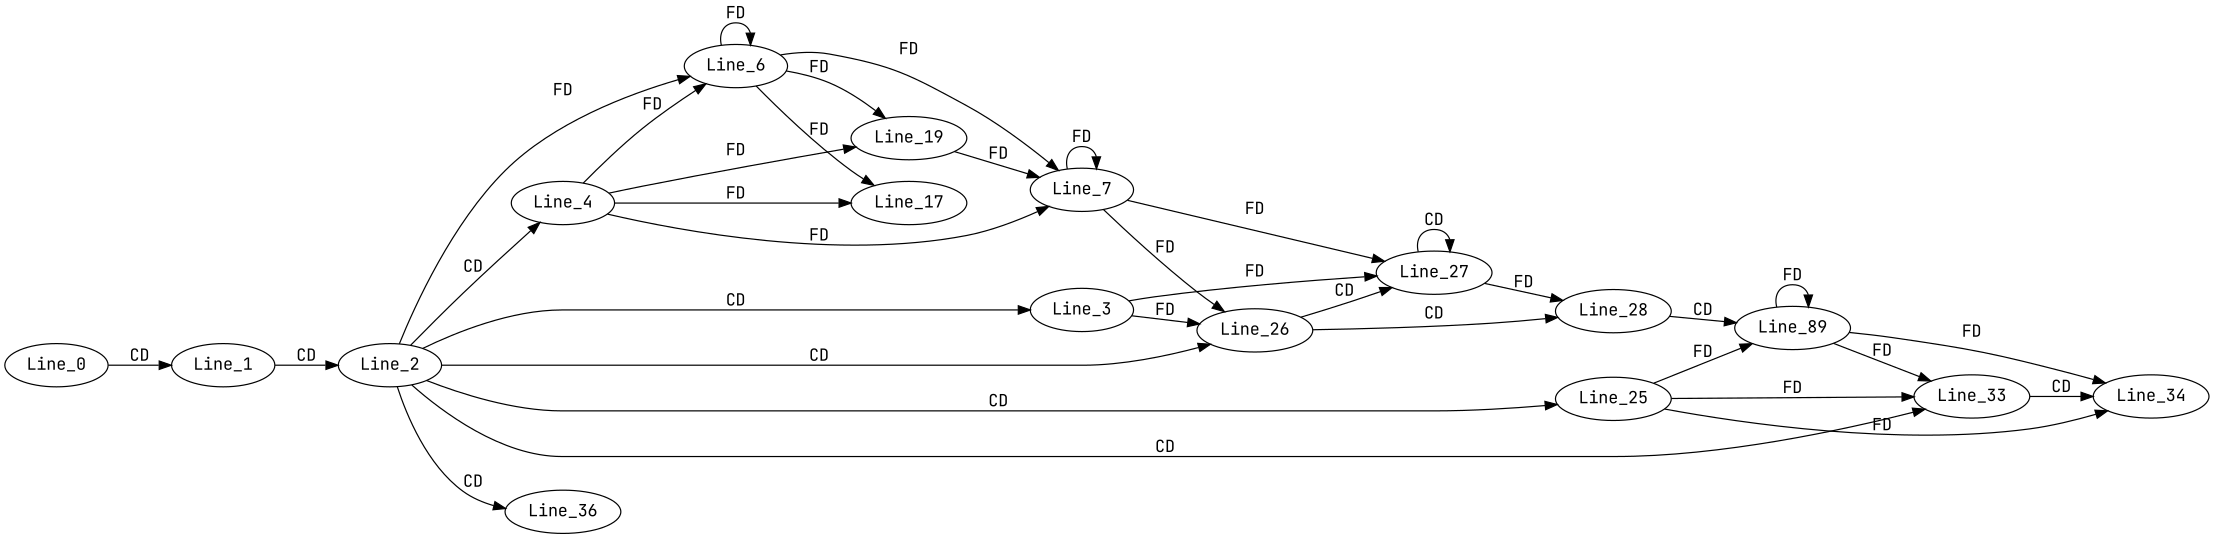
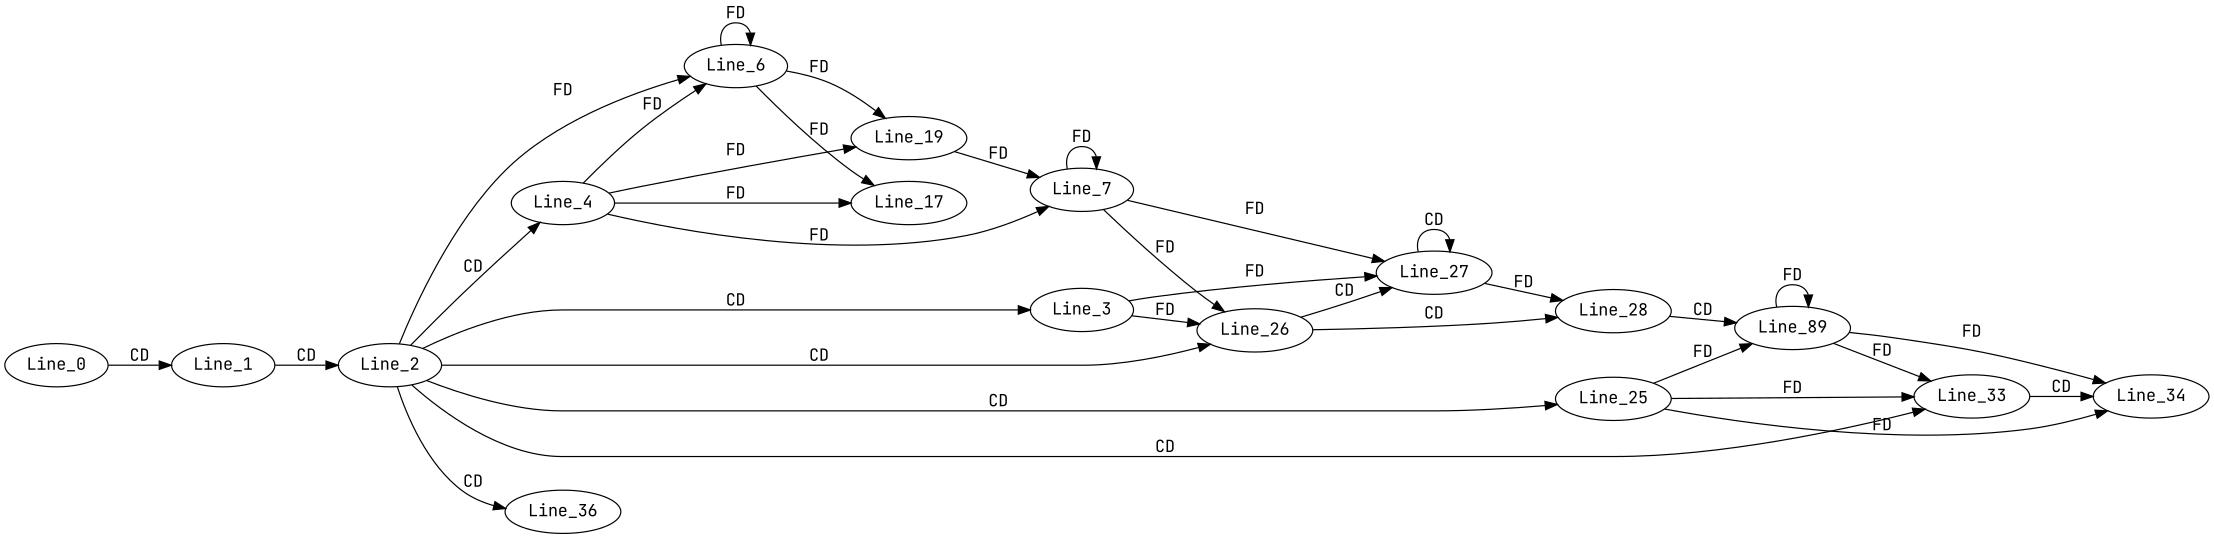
(924, 83) -> none
